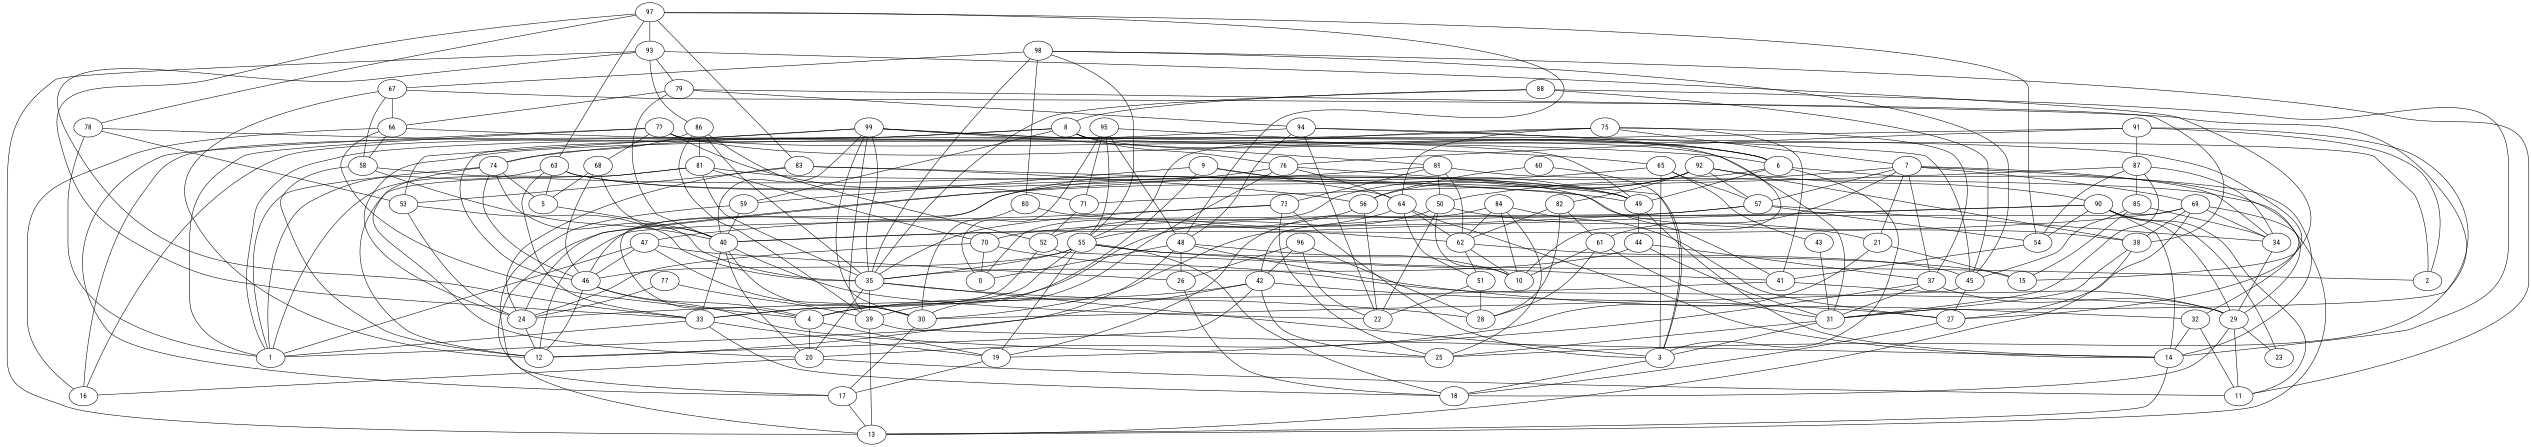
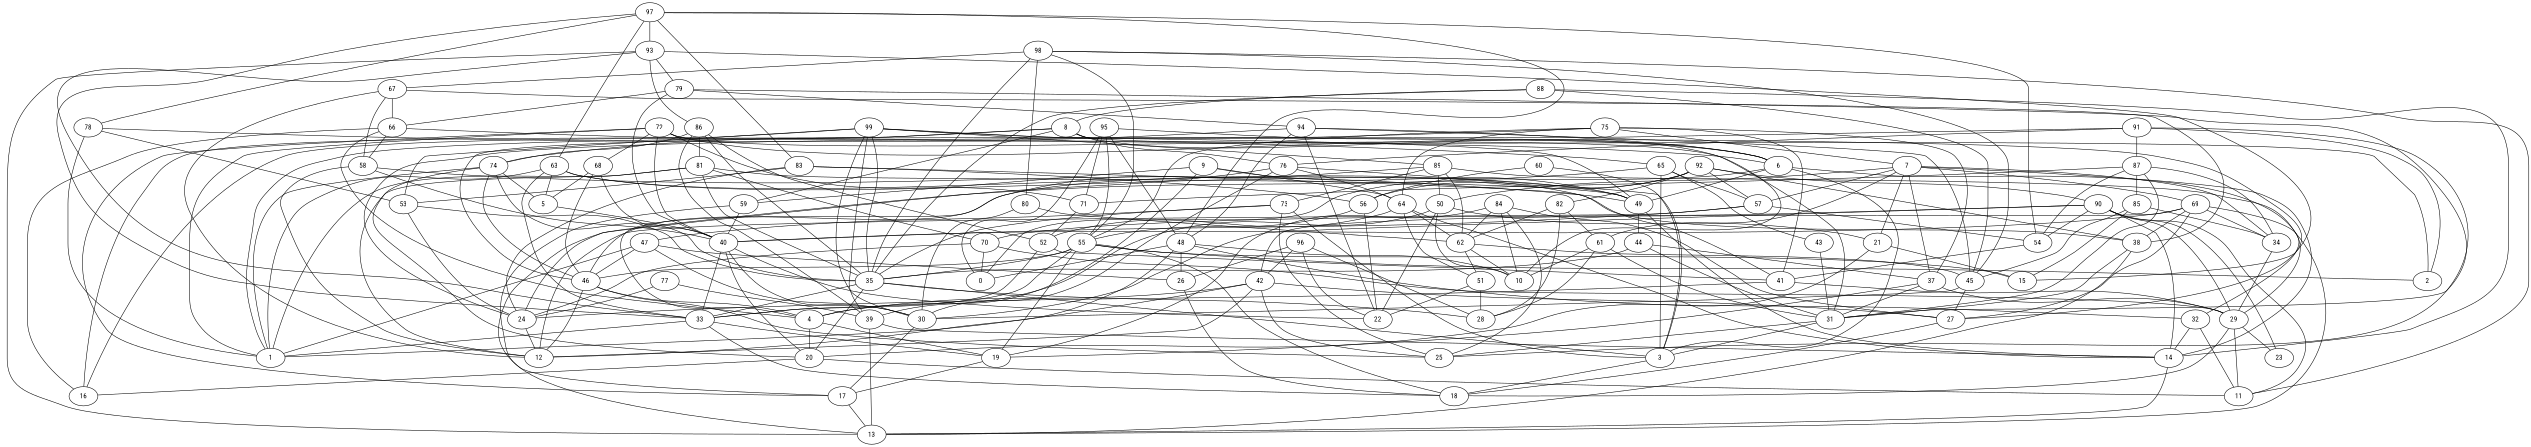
(822, 173) -> (660, 201)
(1993, 221) -> none
(870, 299) -> (796, 298)
